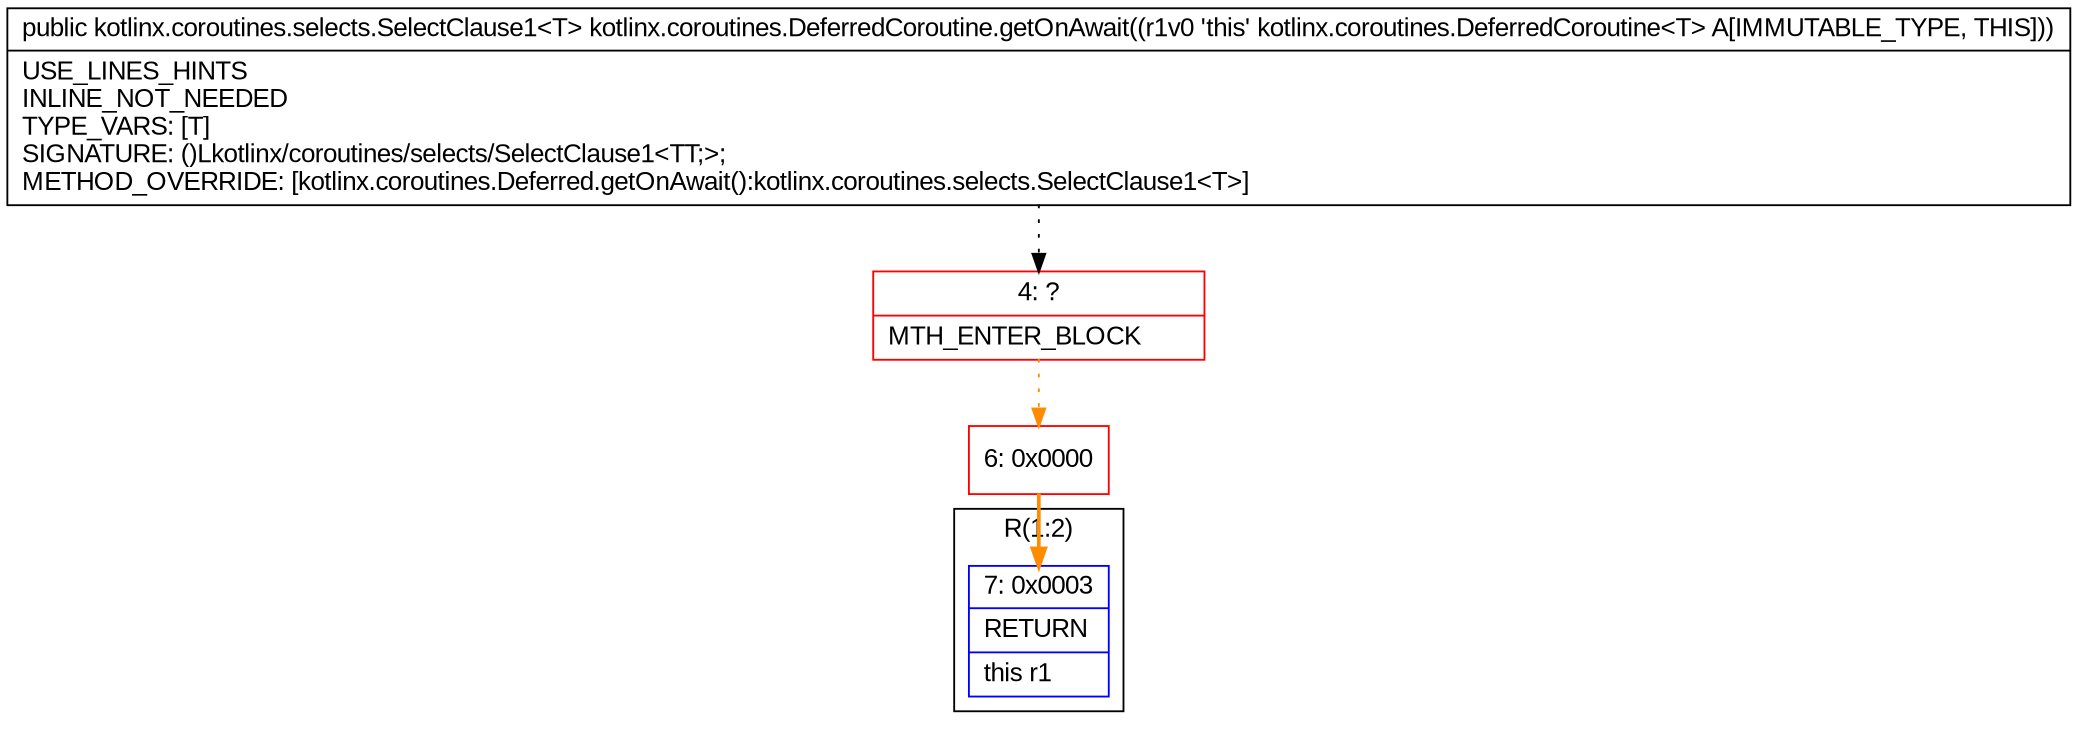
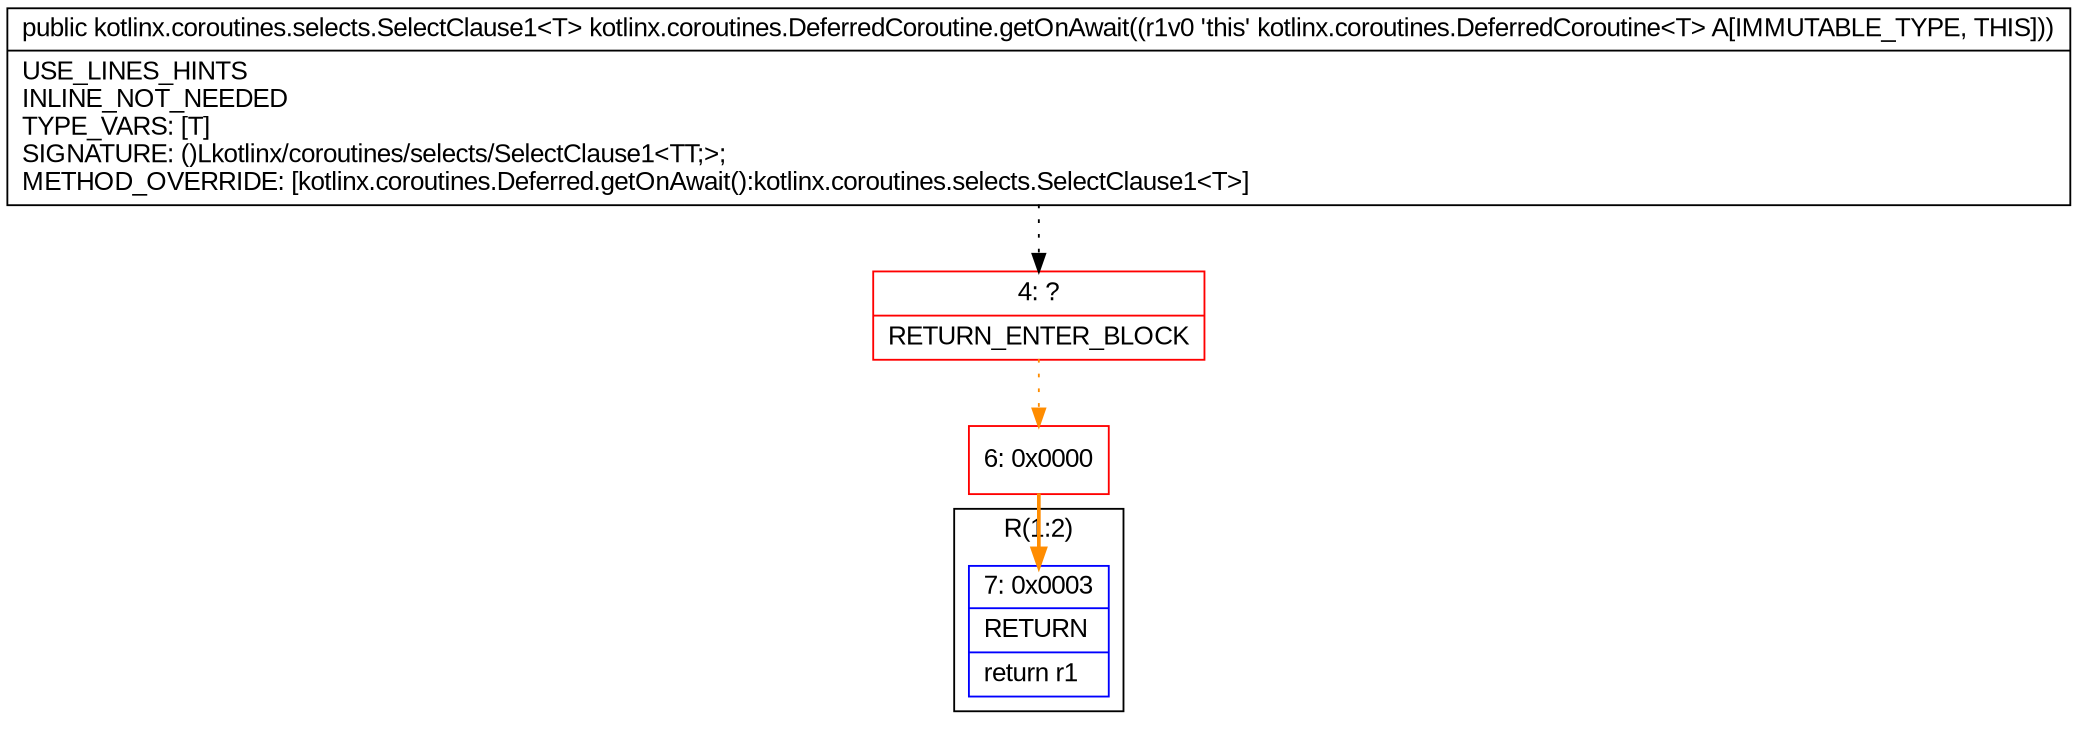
(1015, 337) -> (1039, 337)
(1018, 674) -> (1031, 674)
